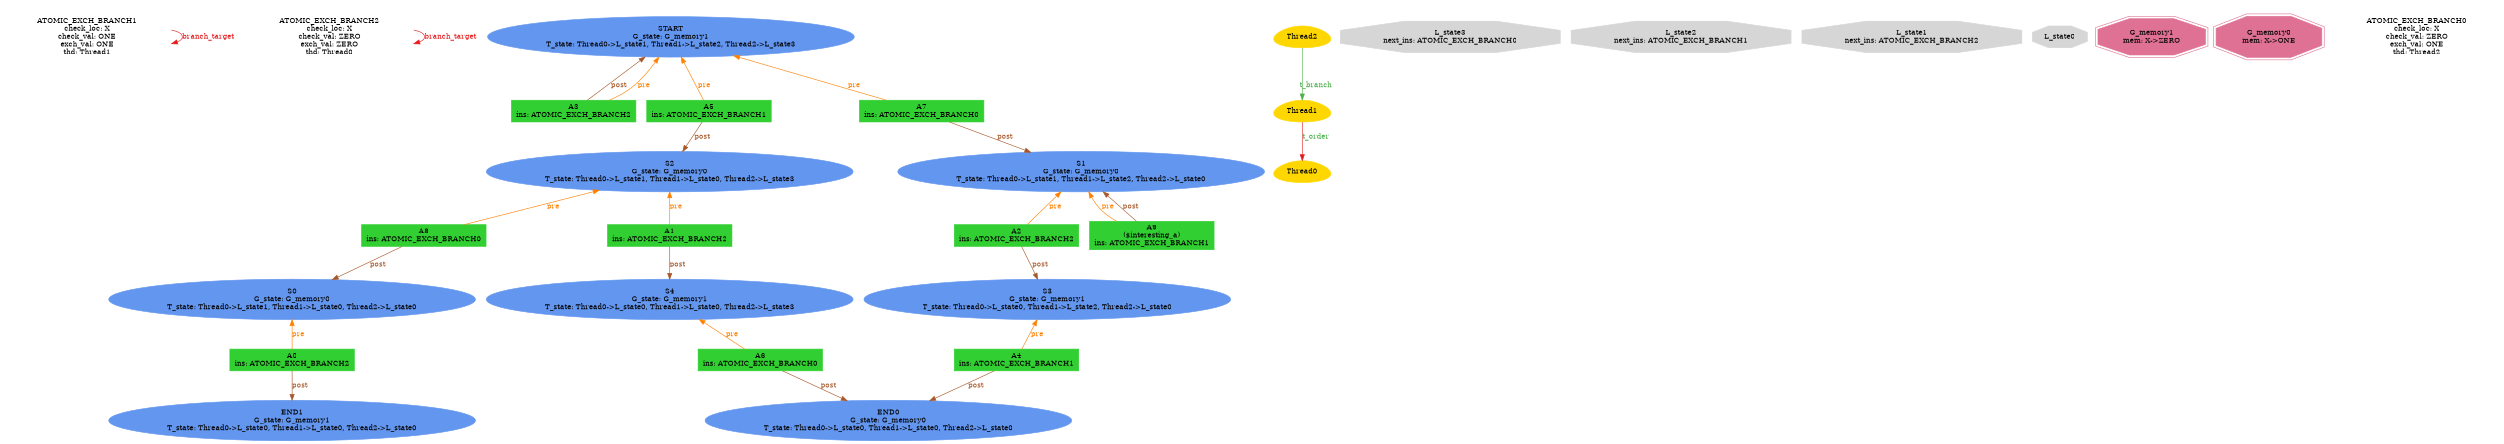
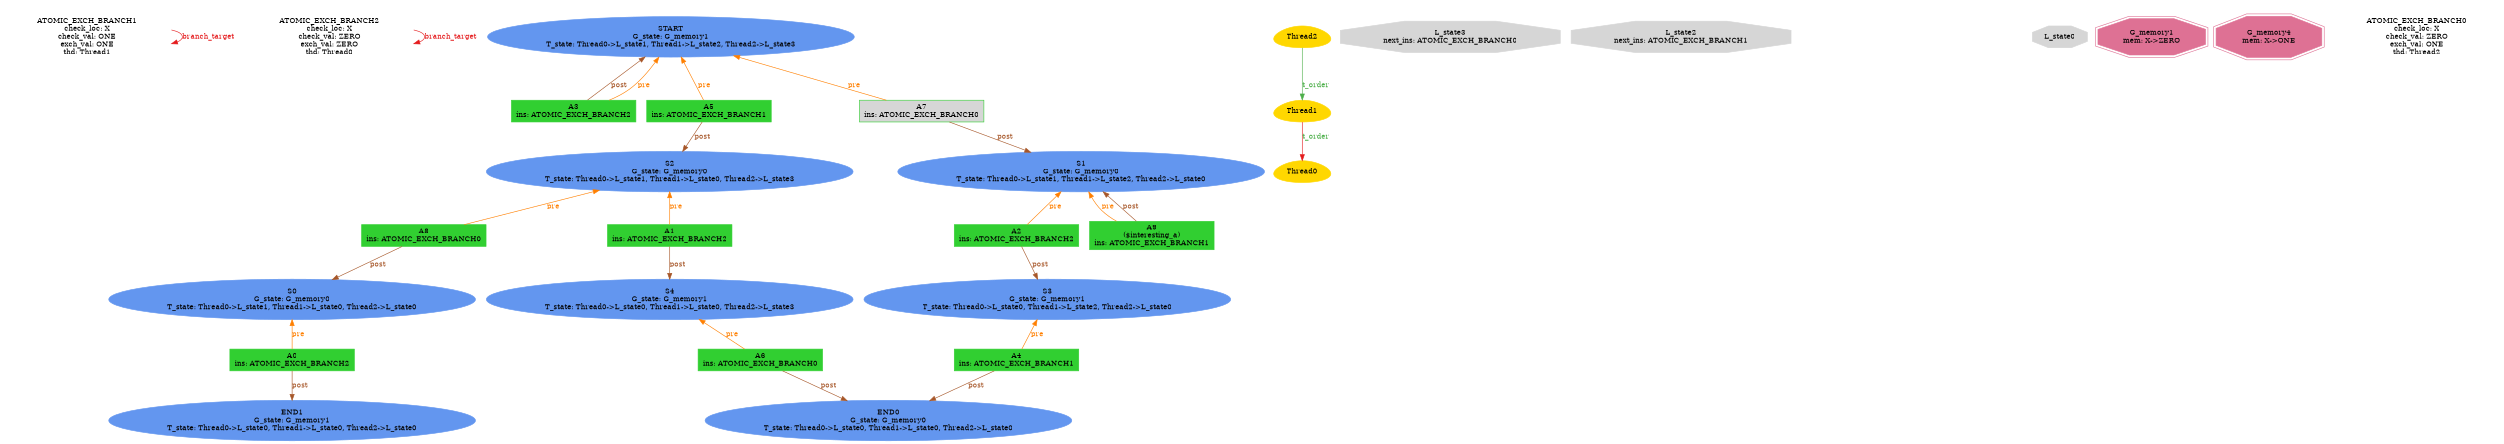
(1912, 37) -> none
(2269, 37) -> (2269, 37)
(1316, 85) -> (1316, 85)
(922, 111) -> (922, 111)
